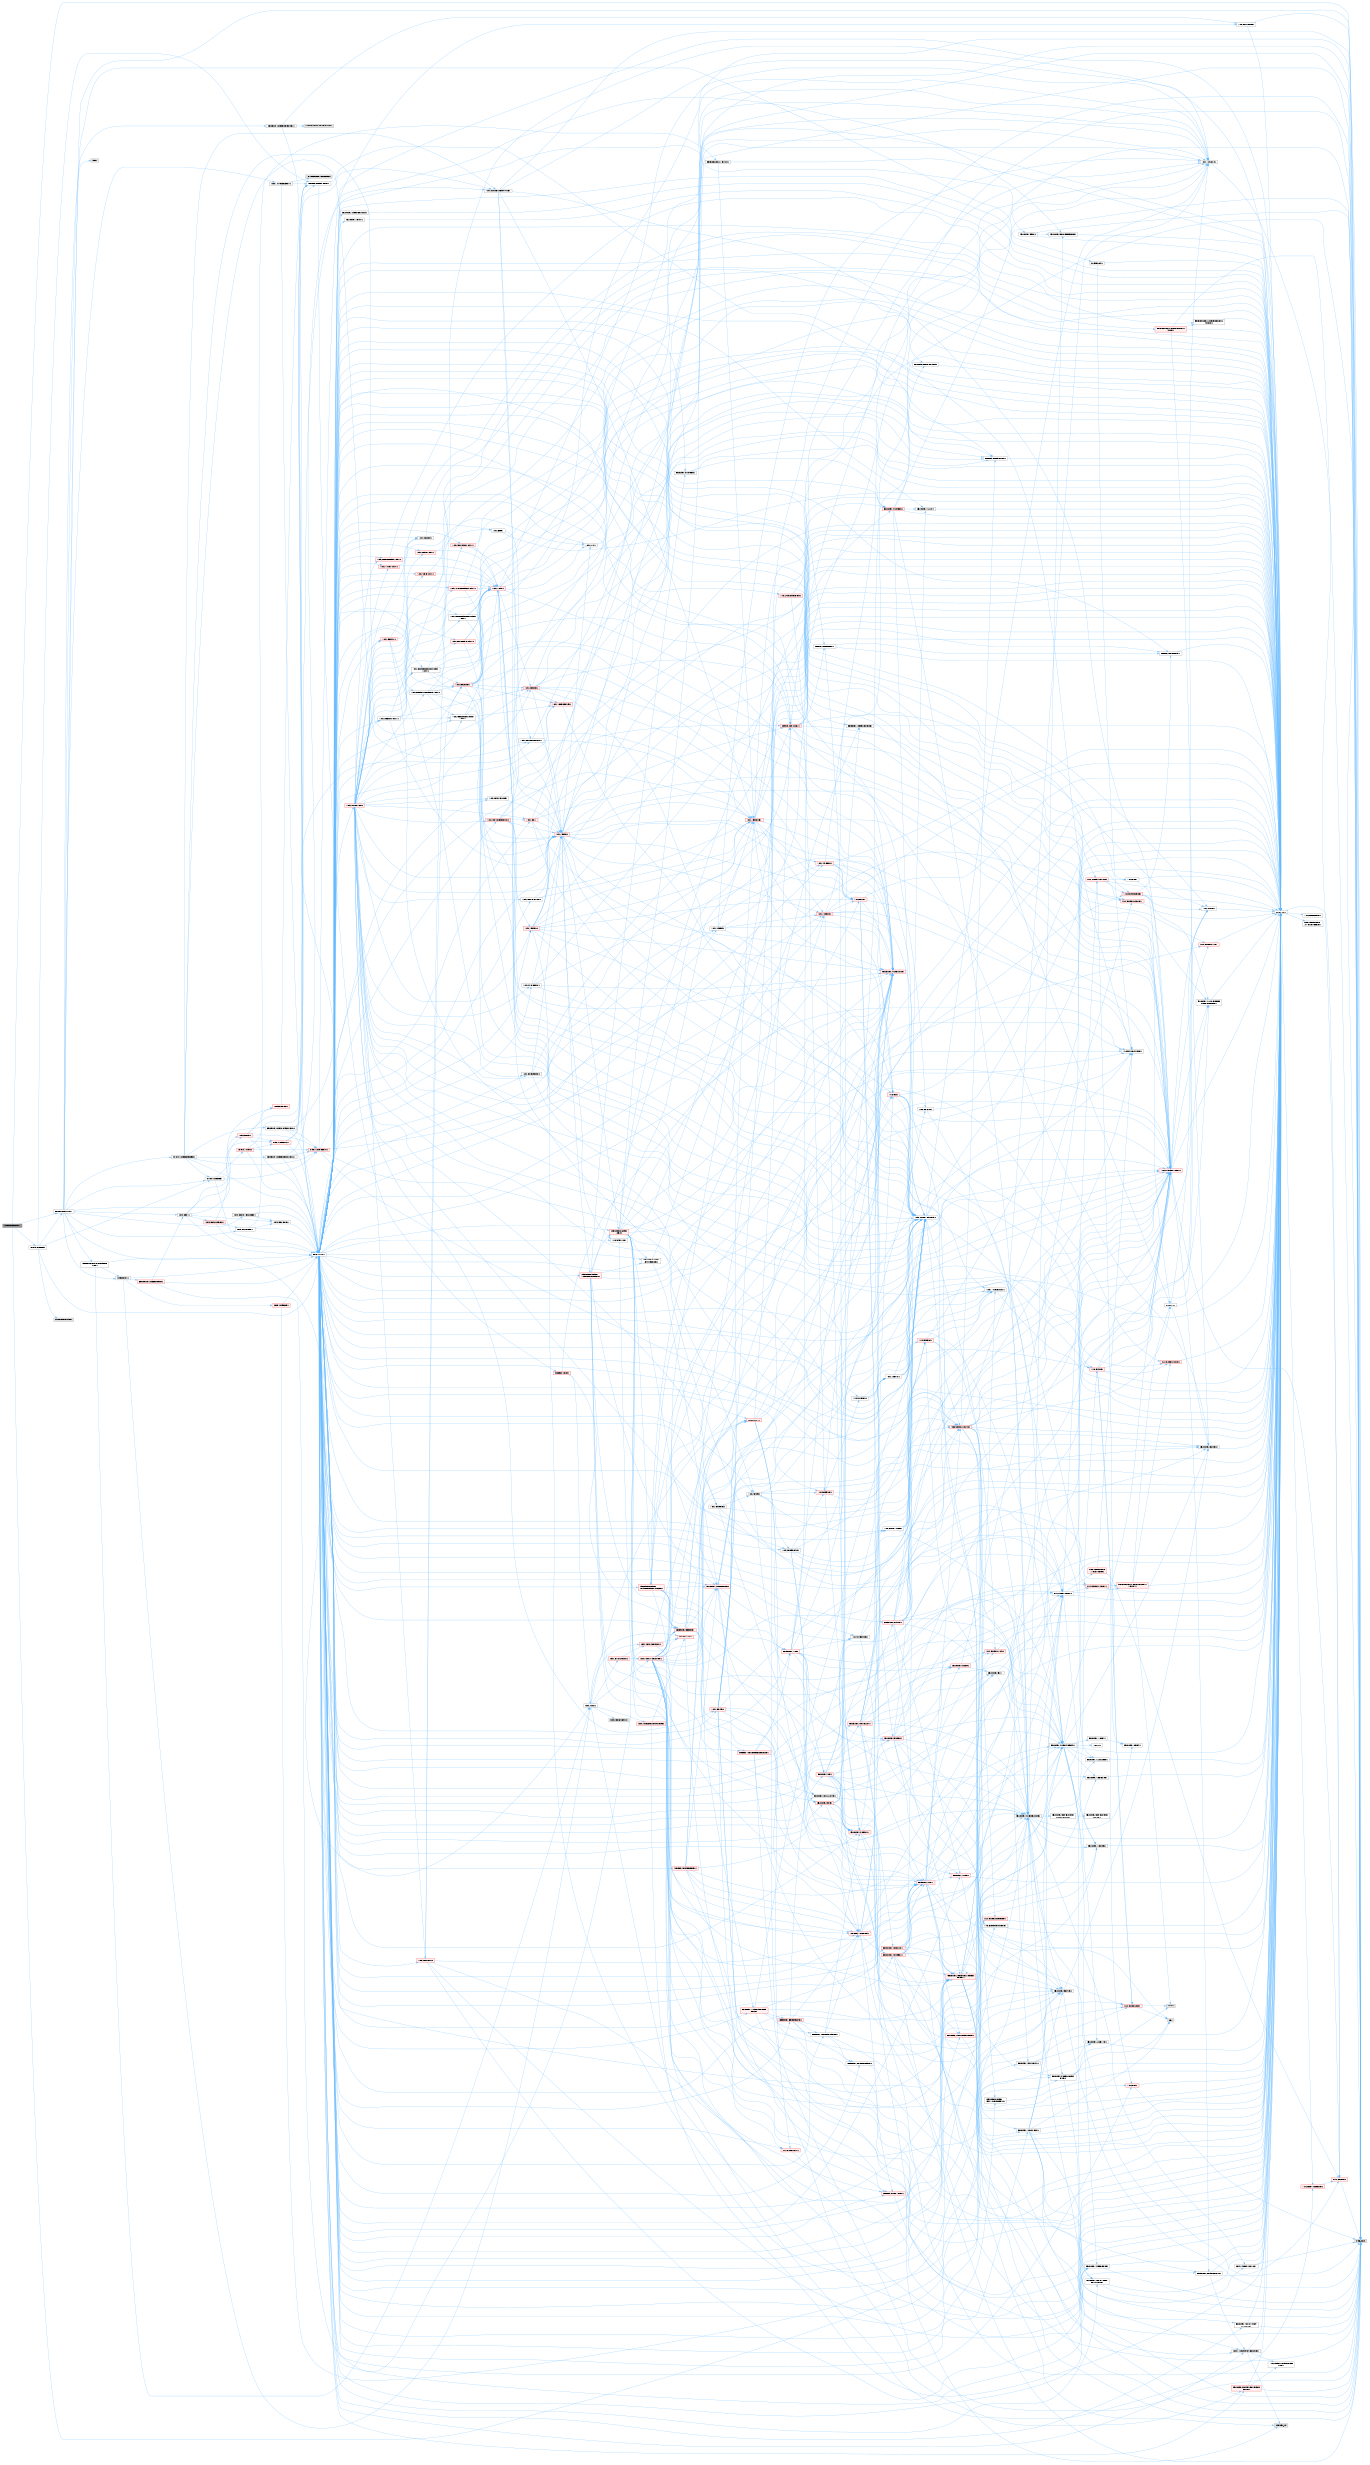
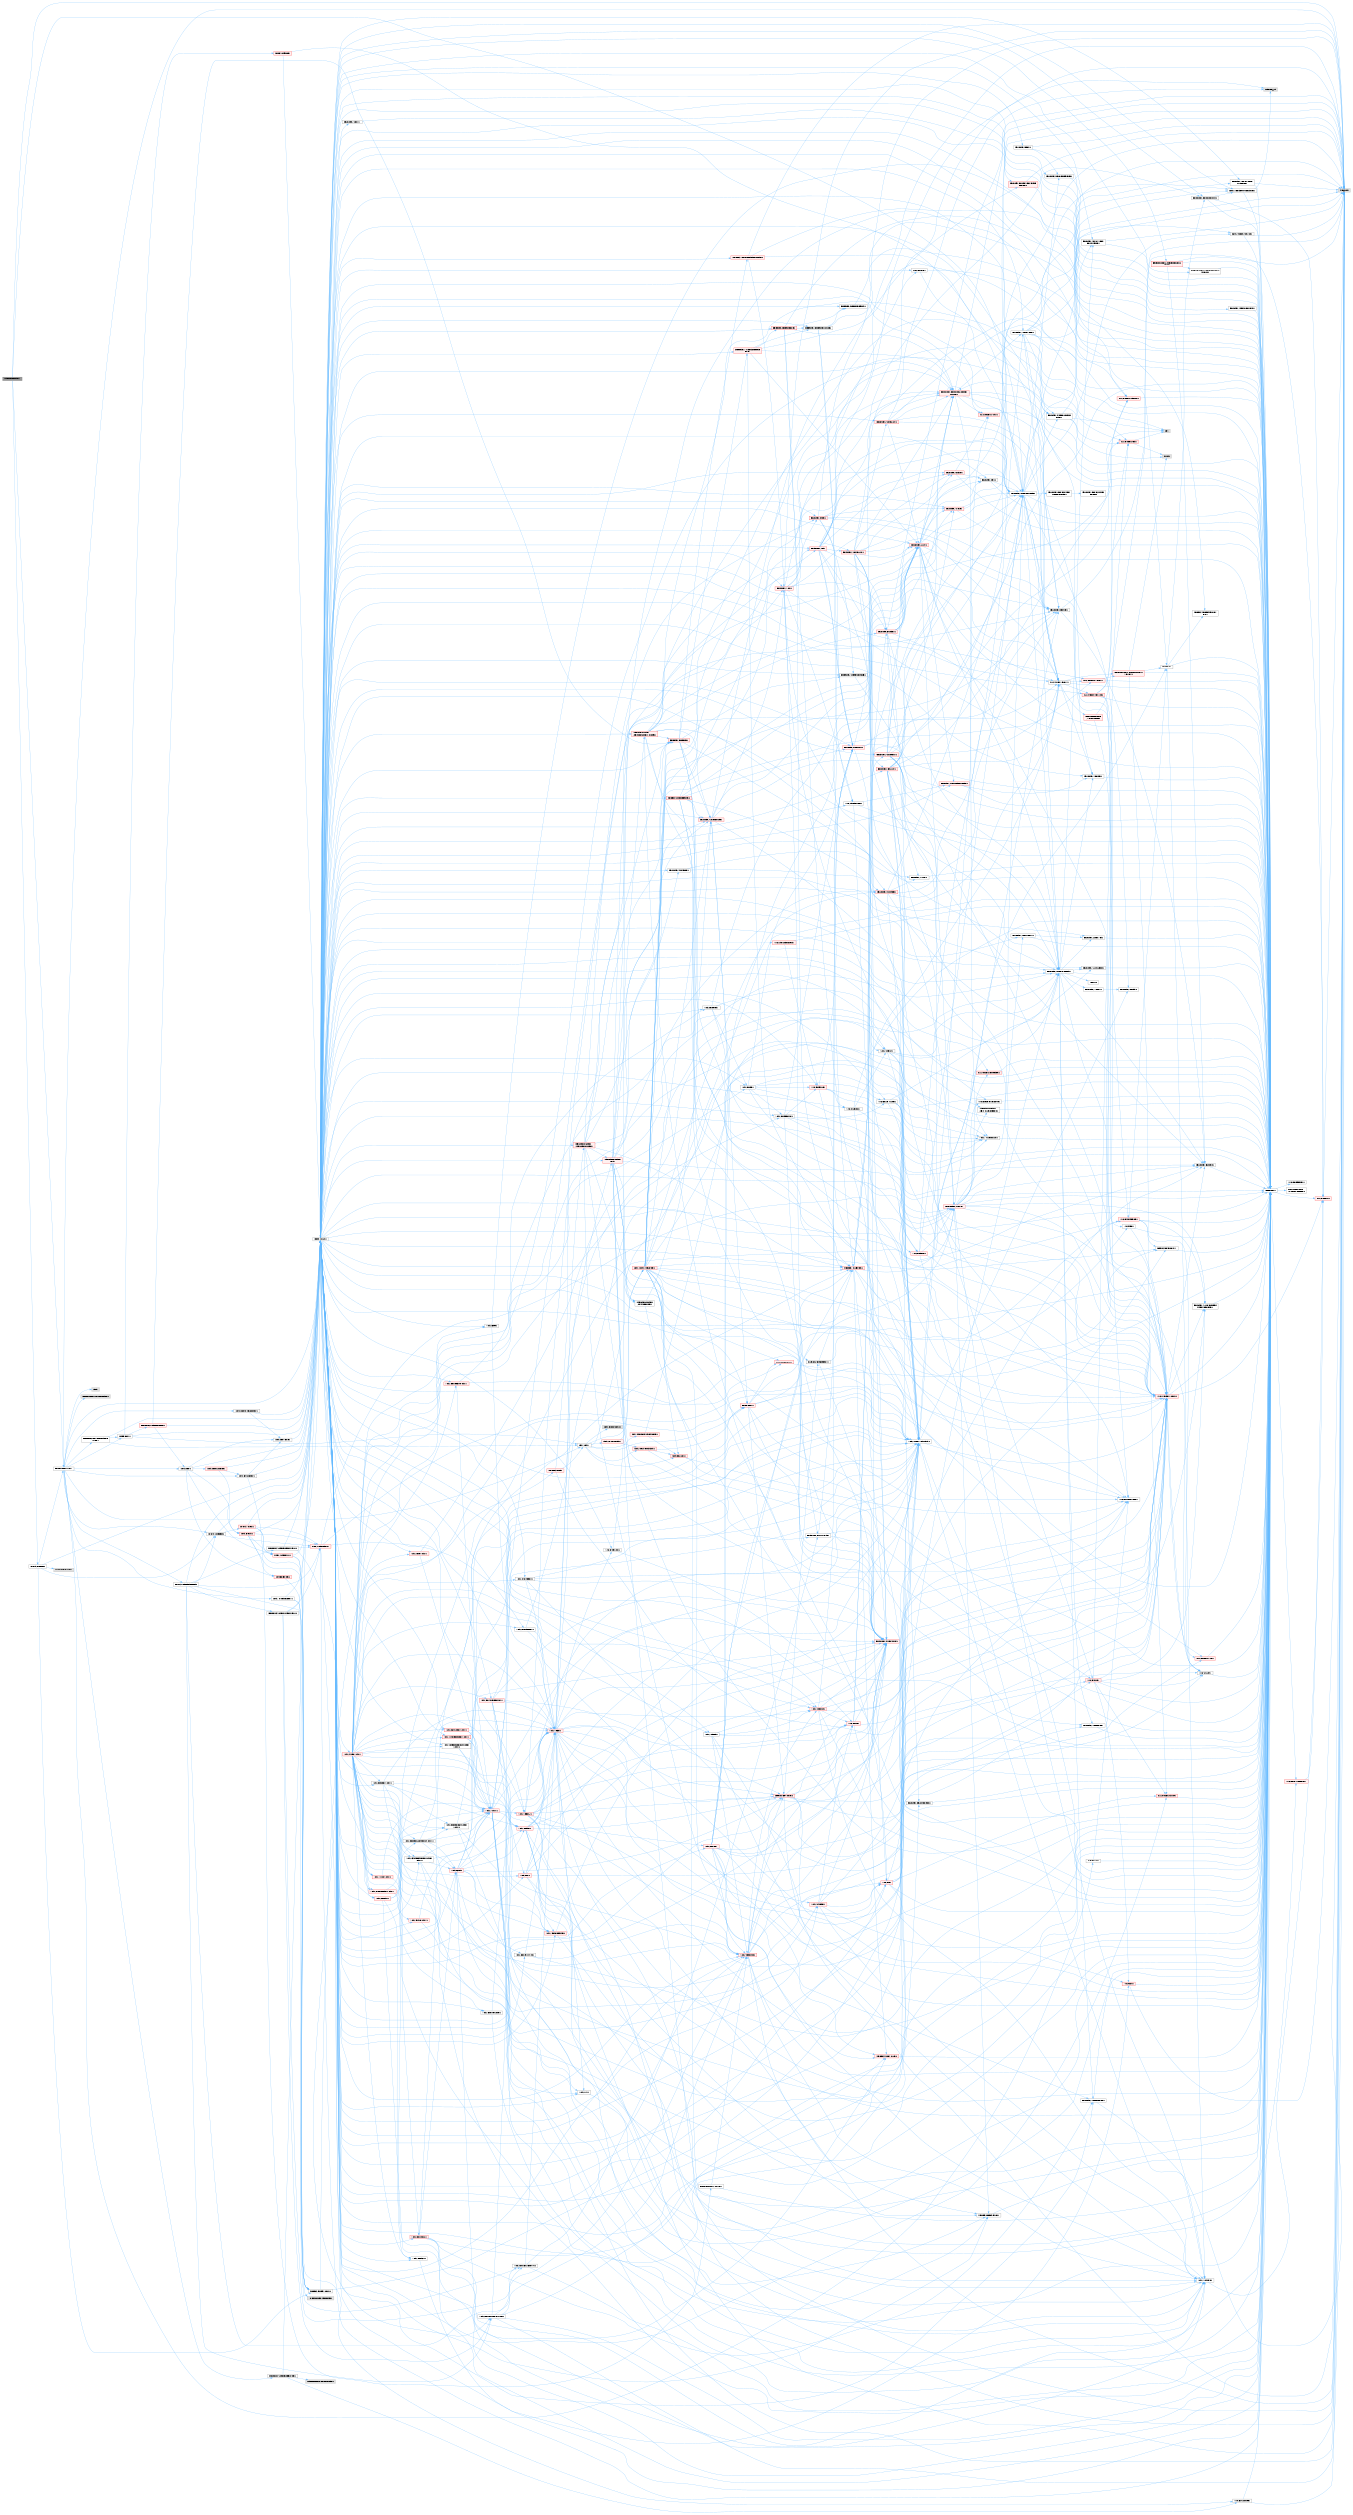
none -> (1205, 613)
(825, 646) -> (818, 1362)
(463, 685) -> (456, 1870)
none -> (96, 1396)
(1281, 2365) -> none
